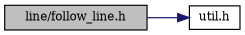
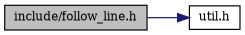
(76, 18) -> (76, 18)
